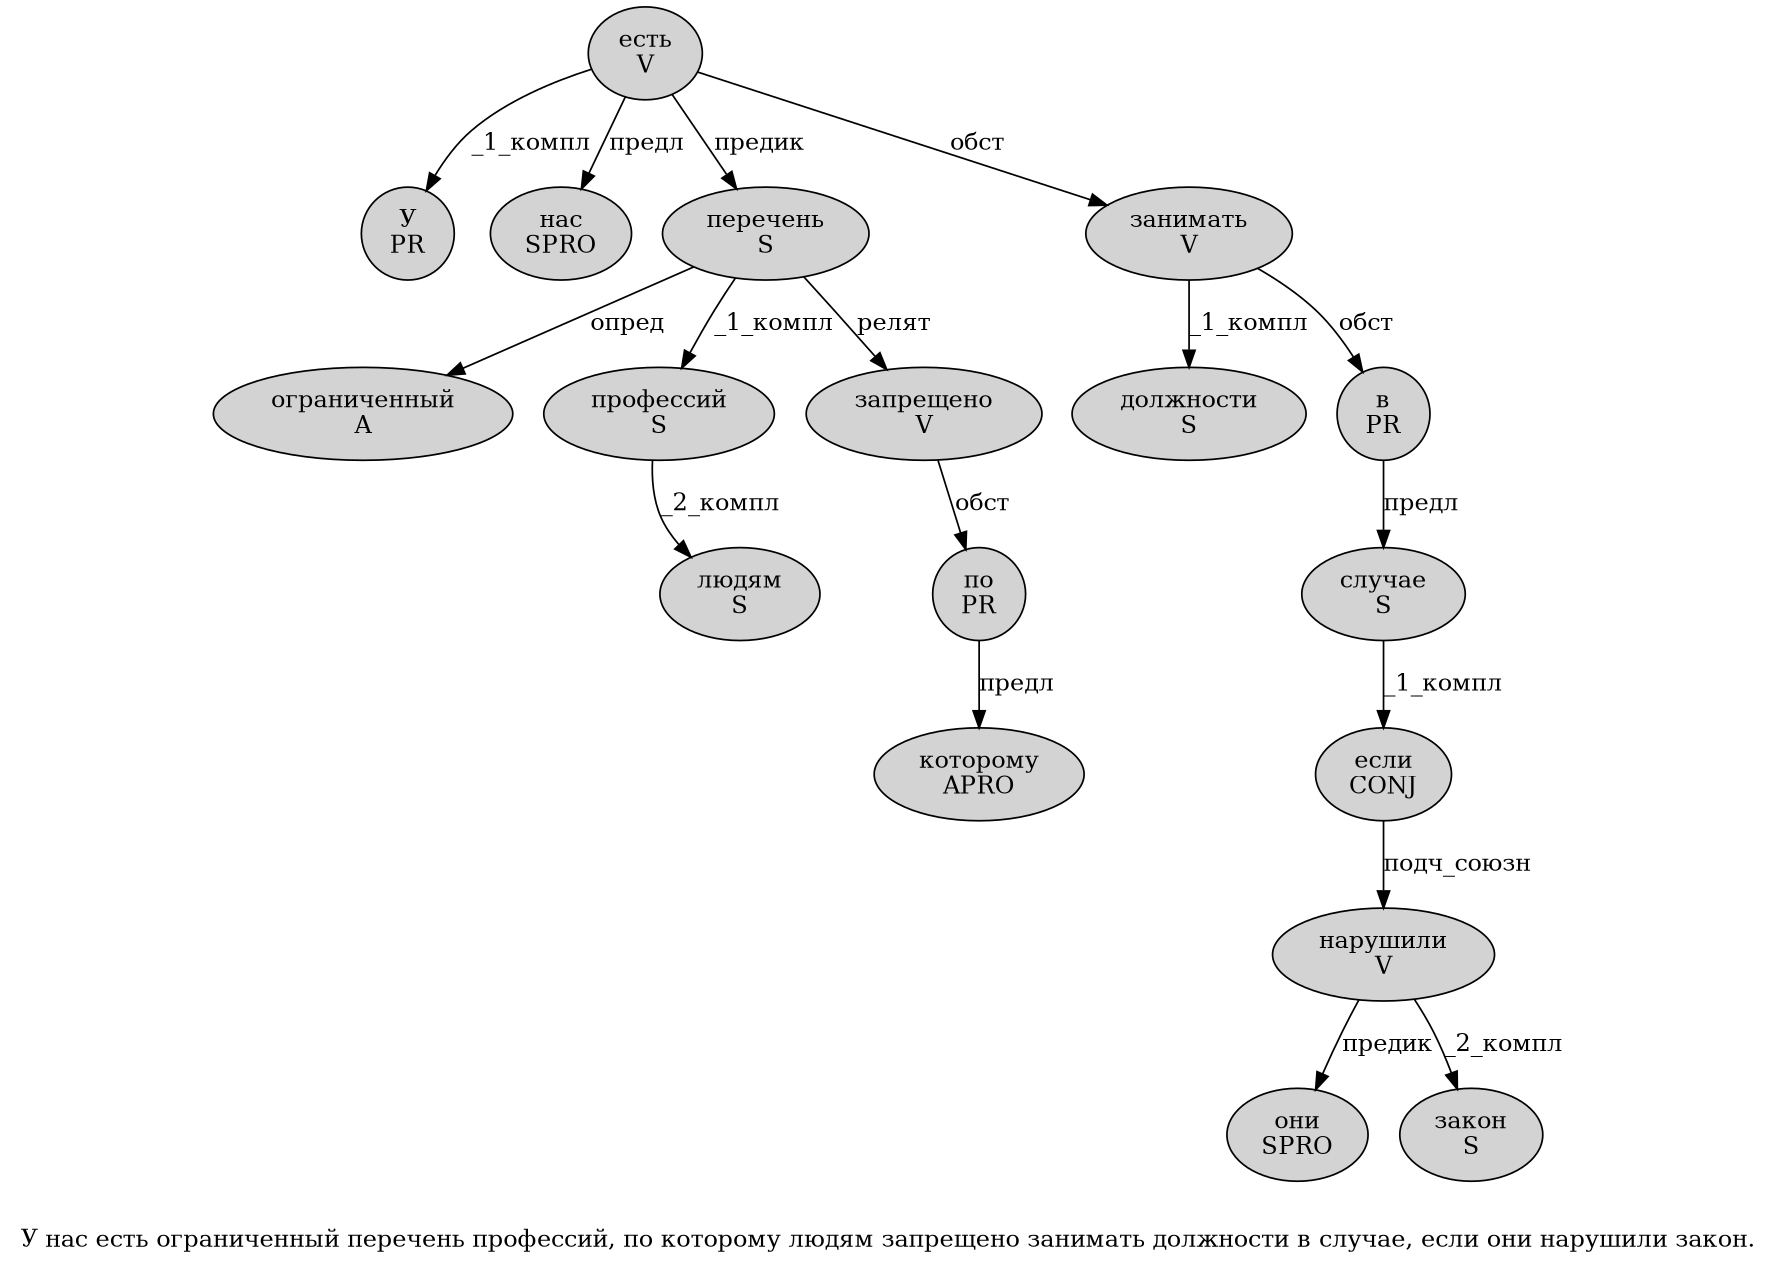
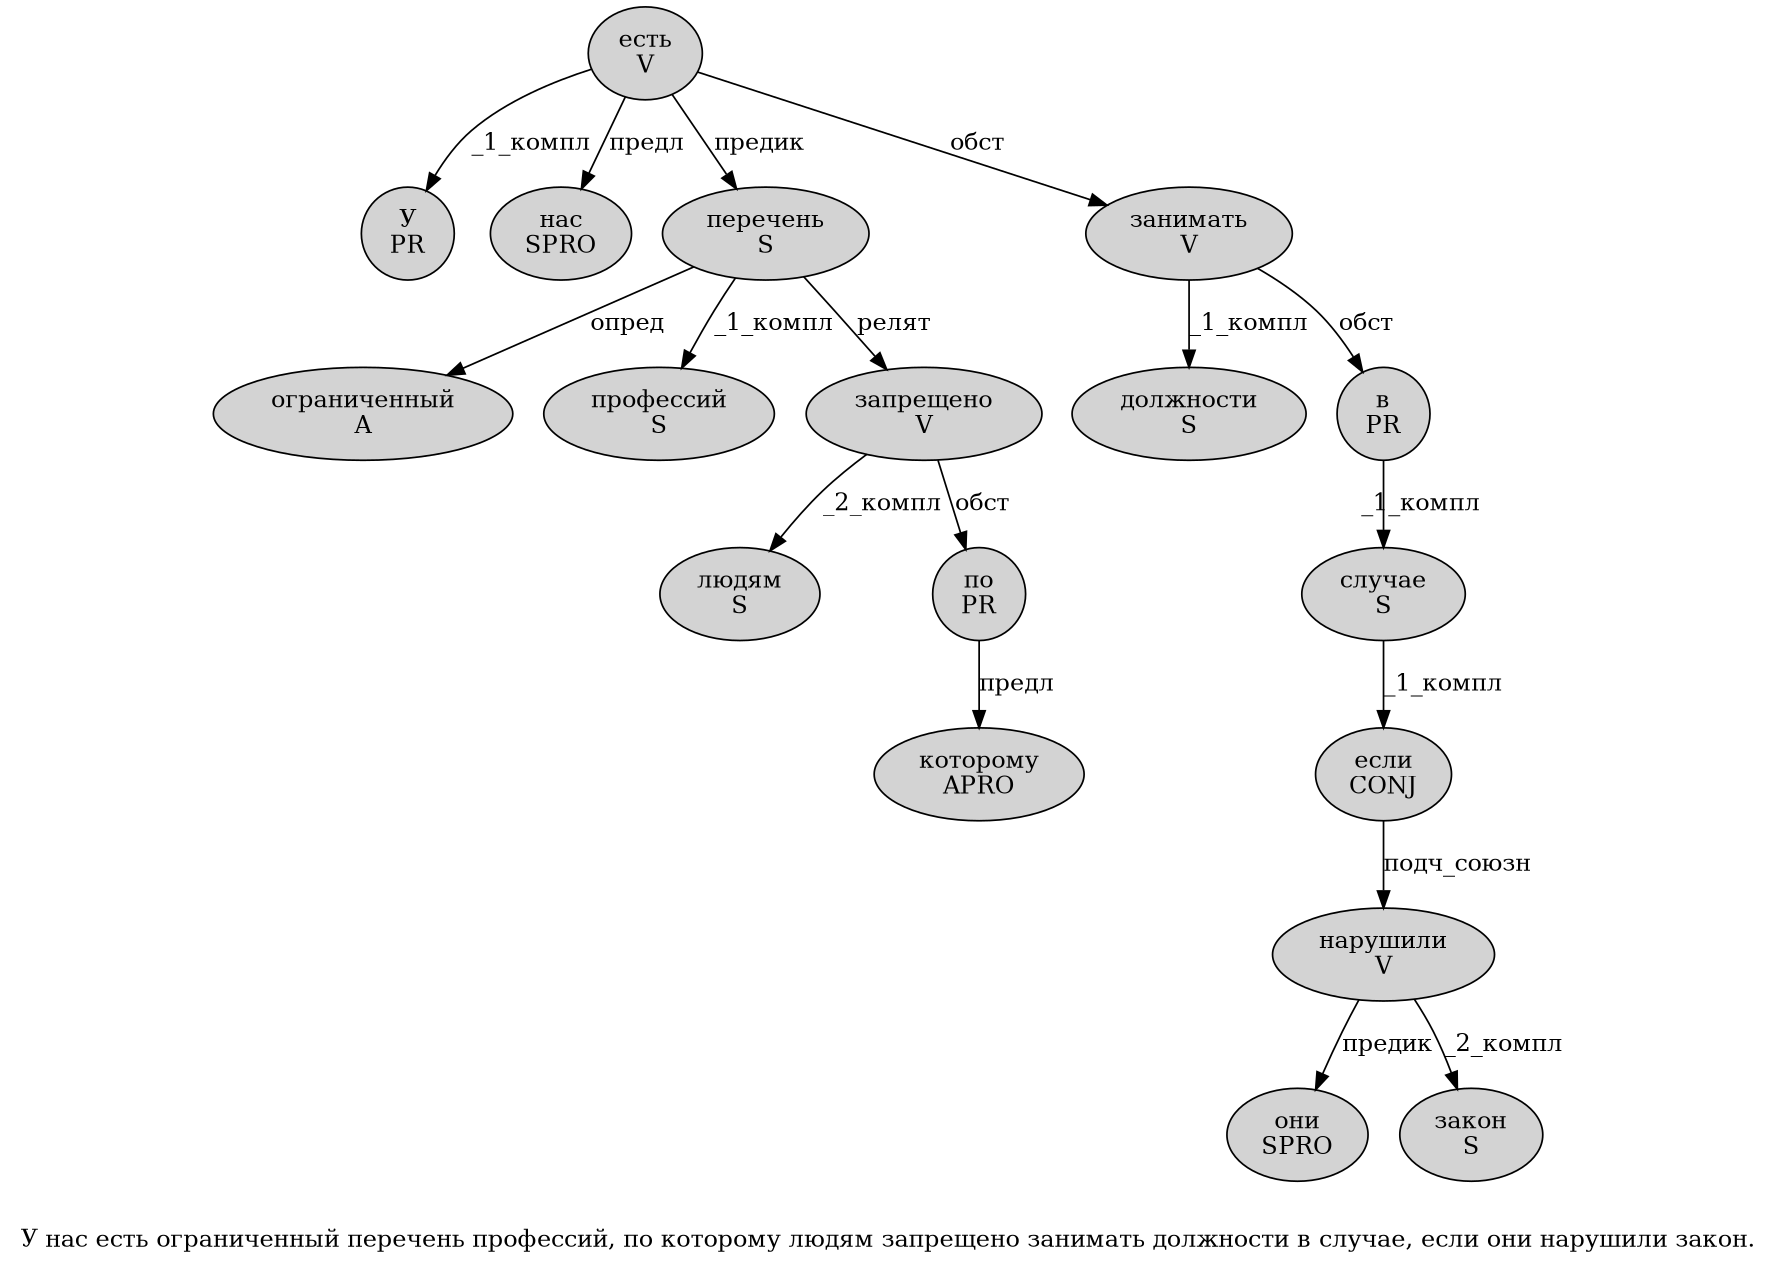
(1421, 504) -> (1421, 504)
(657, 505) -> (821, 493)
